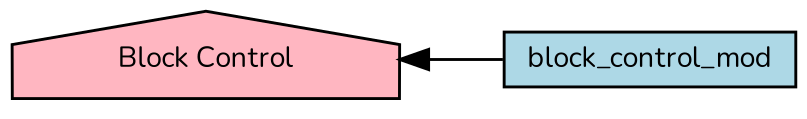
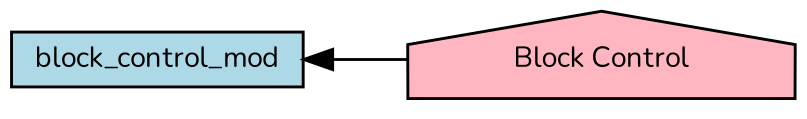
(466, 59) -> (370, 59)
